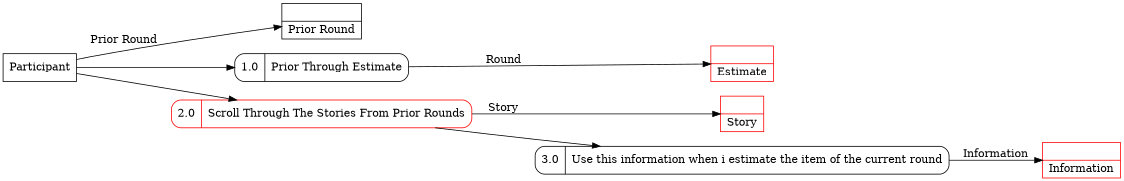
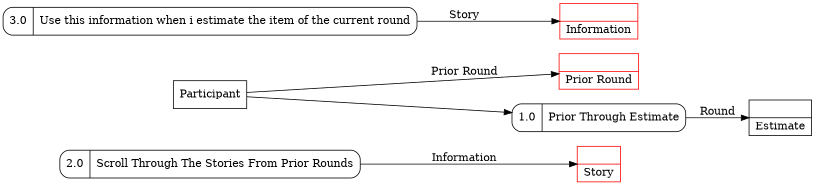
(322, 21) -> (599, 71)
(742, 64) -> (780, 118)
(153, 86) -> none
(503, 108) -> (464, 158)
(322, 114) -> (210, 164)
(514, 137) -> none
(996, 154) -> (464, 15)
